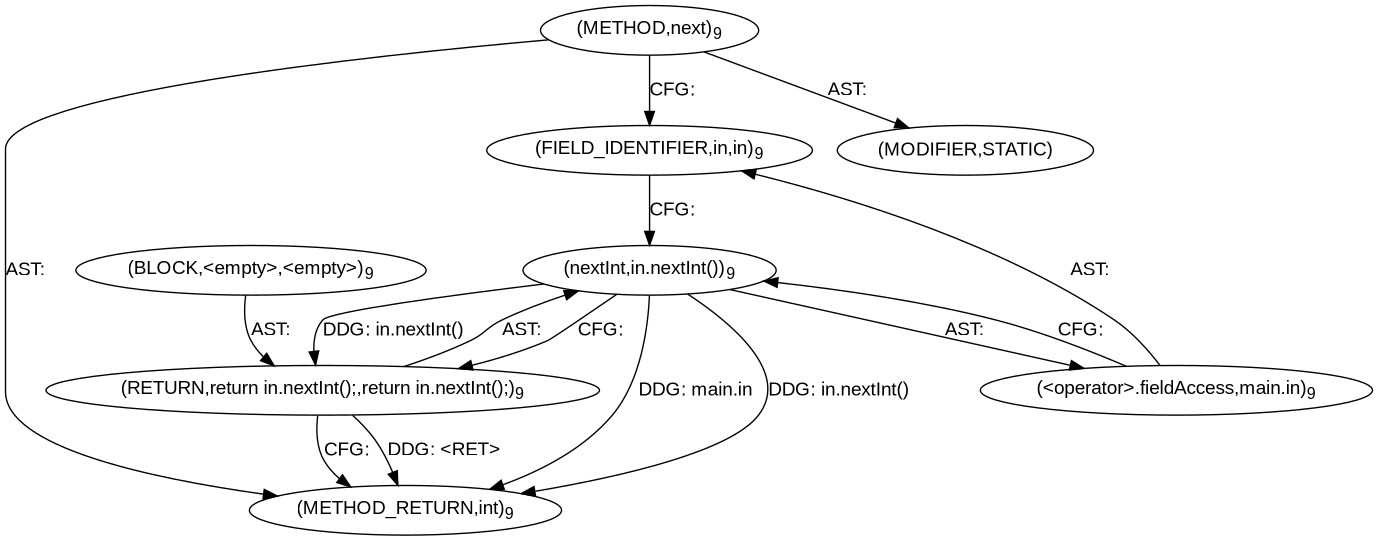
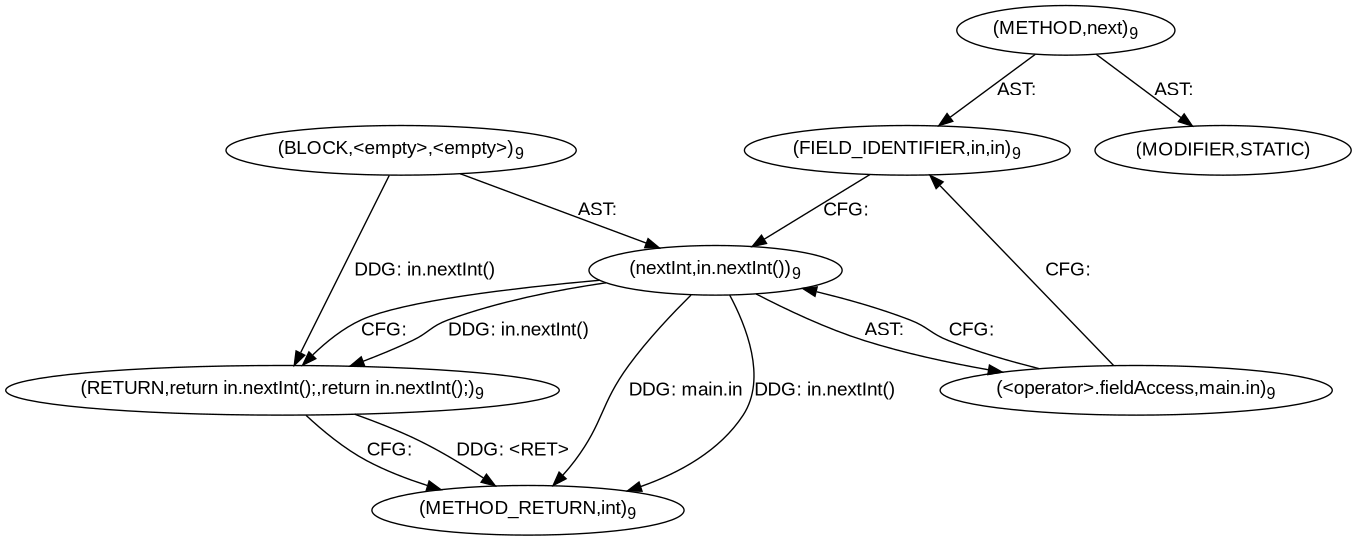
(675, 90) -> (1020, 90)
(15, 138) -> none
(1093, 270) -> (1071, 270)
(274, 330) -> (425, 270)
(485, 331) -> (553, 208)
